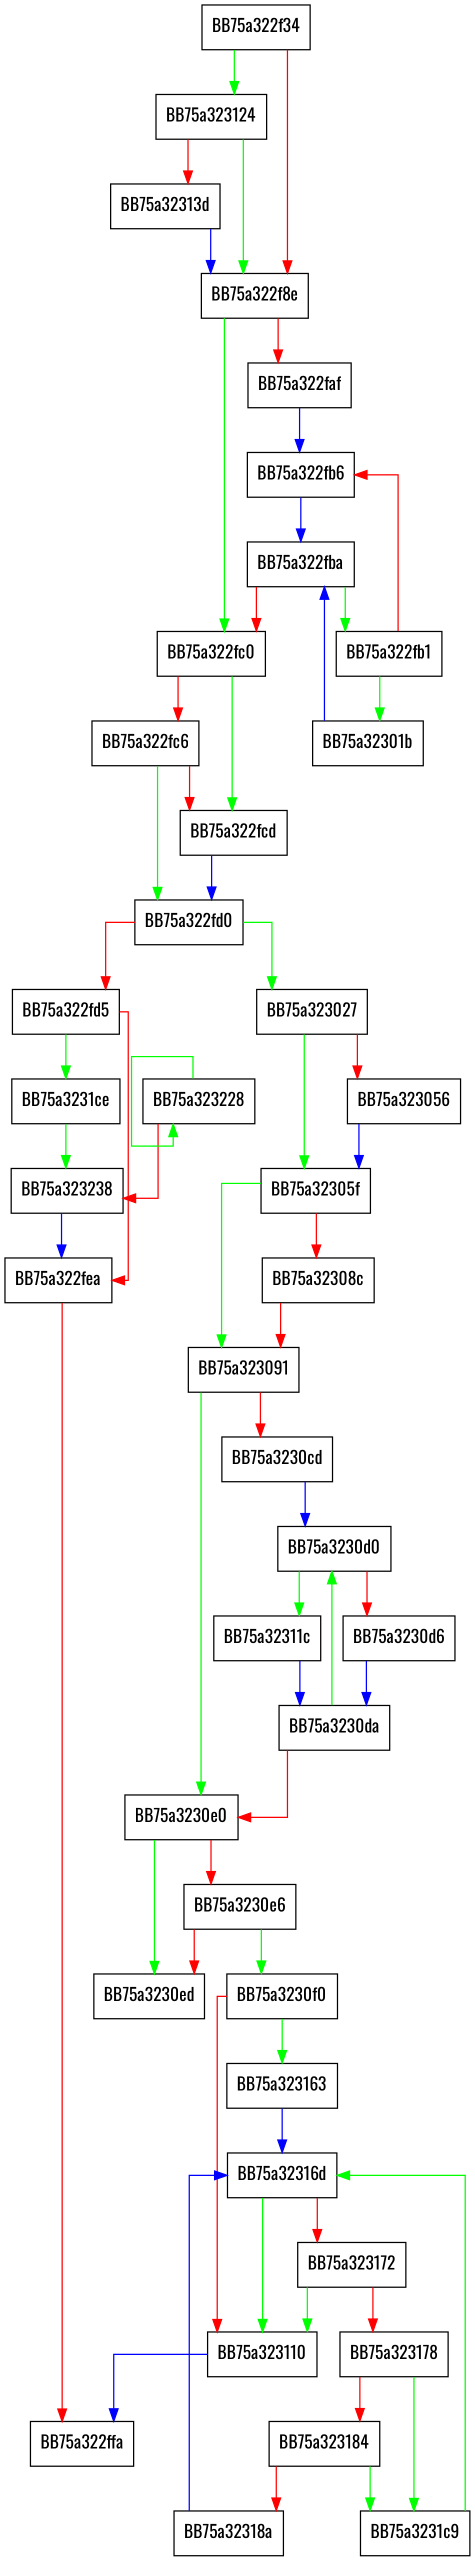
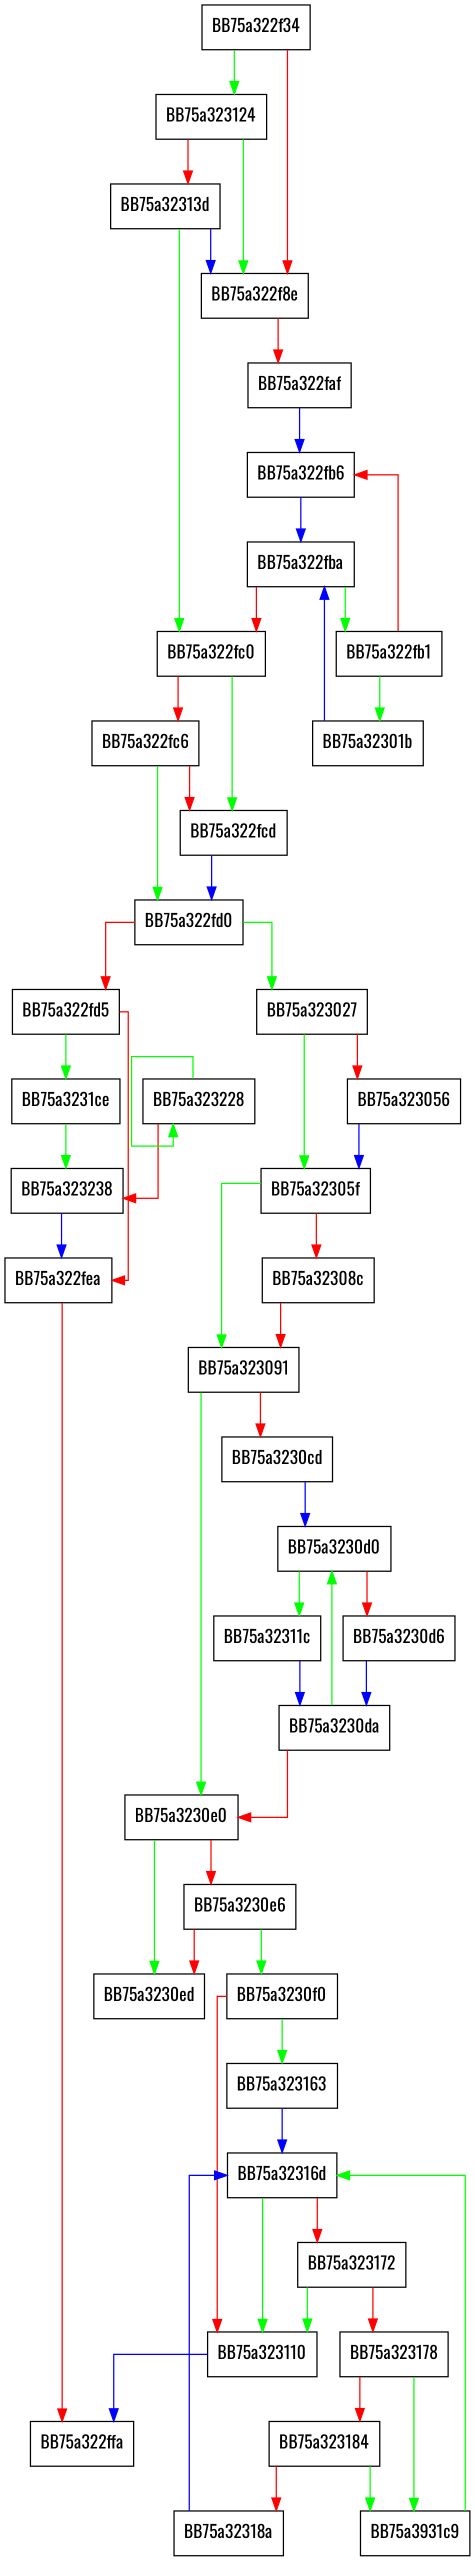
(224, 469) -> (179, 424)
(415, 2533) -> (415, 2533)
